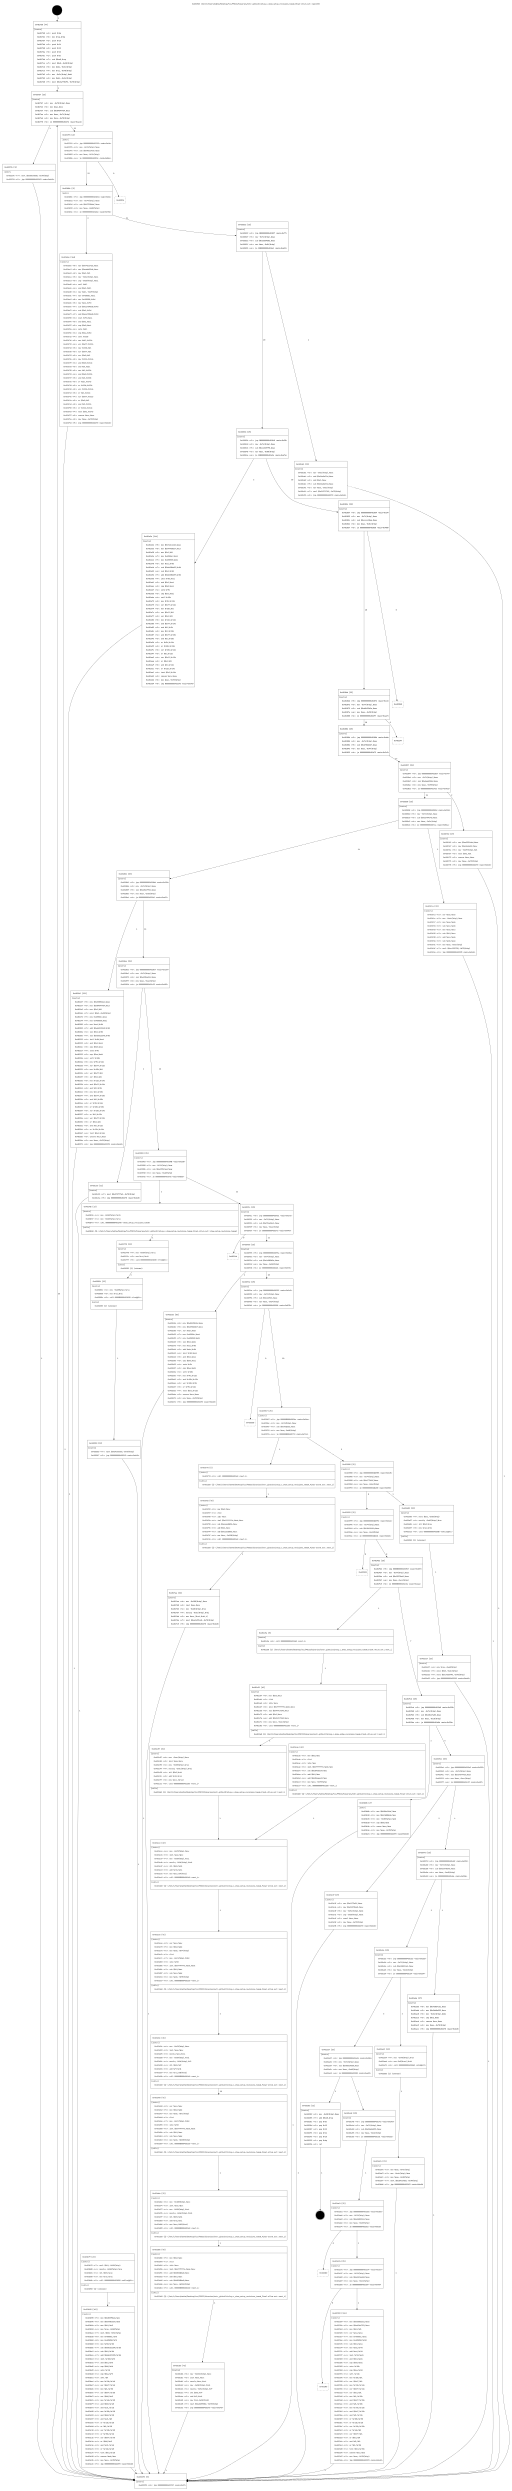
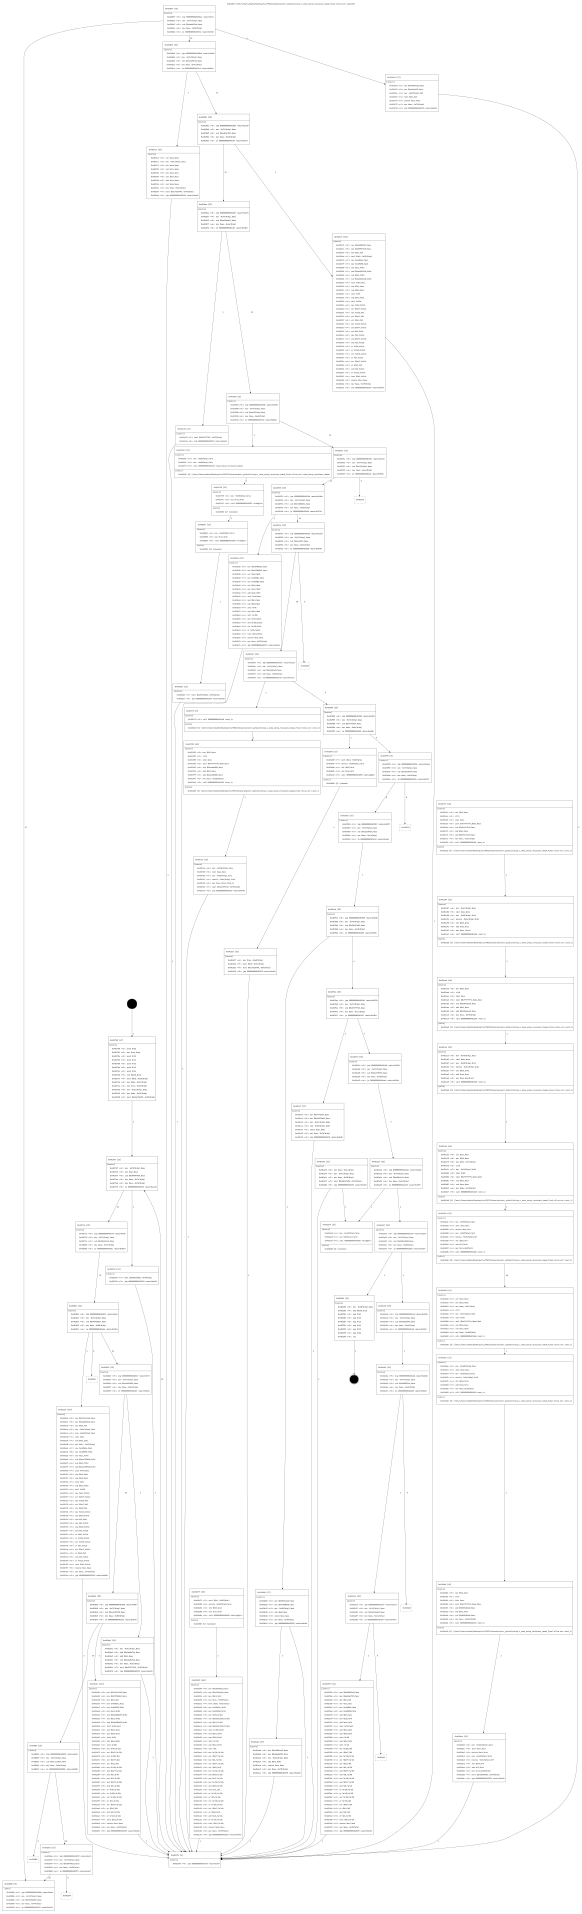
(109, 178) -> (92, 1354)
(394, 759) -> (24, 893)
(325, 1641) -> none
(218, 1817) -> (505, 961)
(438, 1937) -> (279, 1682)
(399, 2117) -> (344, 1204)
